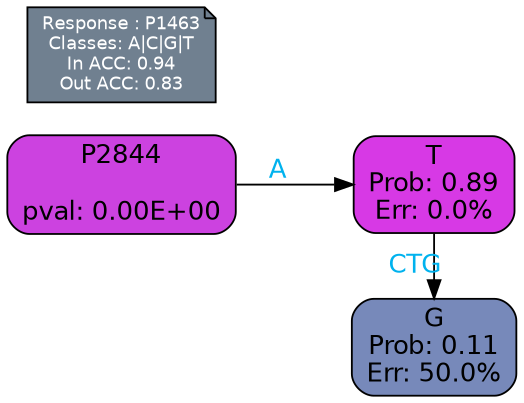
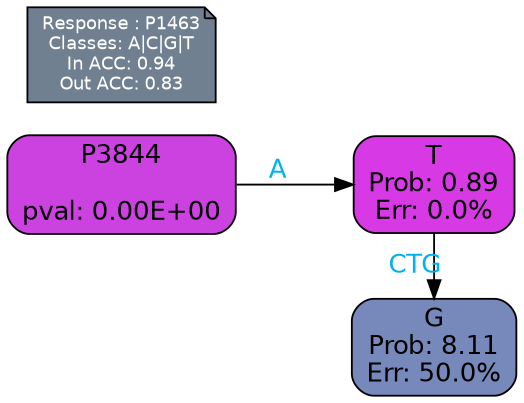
(122, 185) -> (122, 185)
(434, 347) -> (434, 347)
